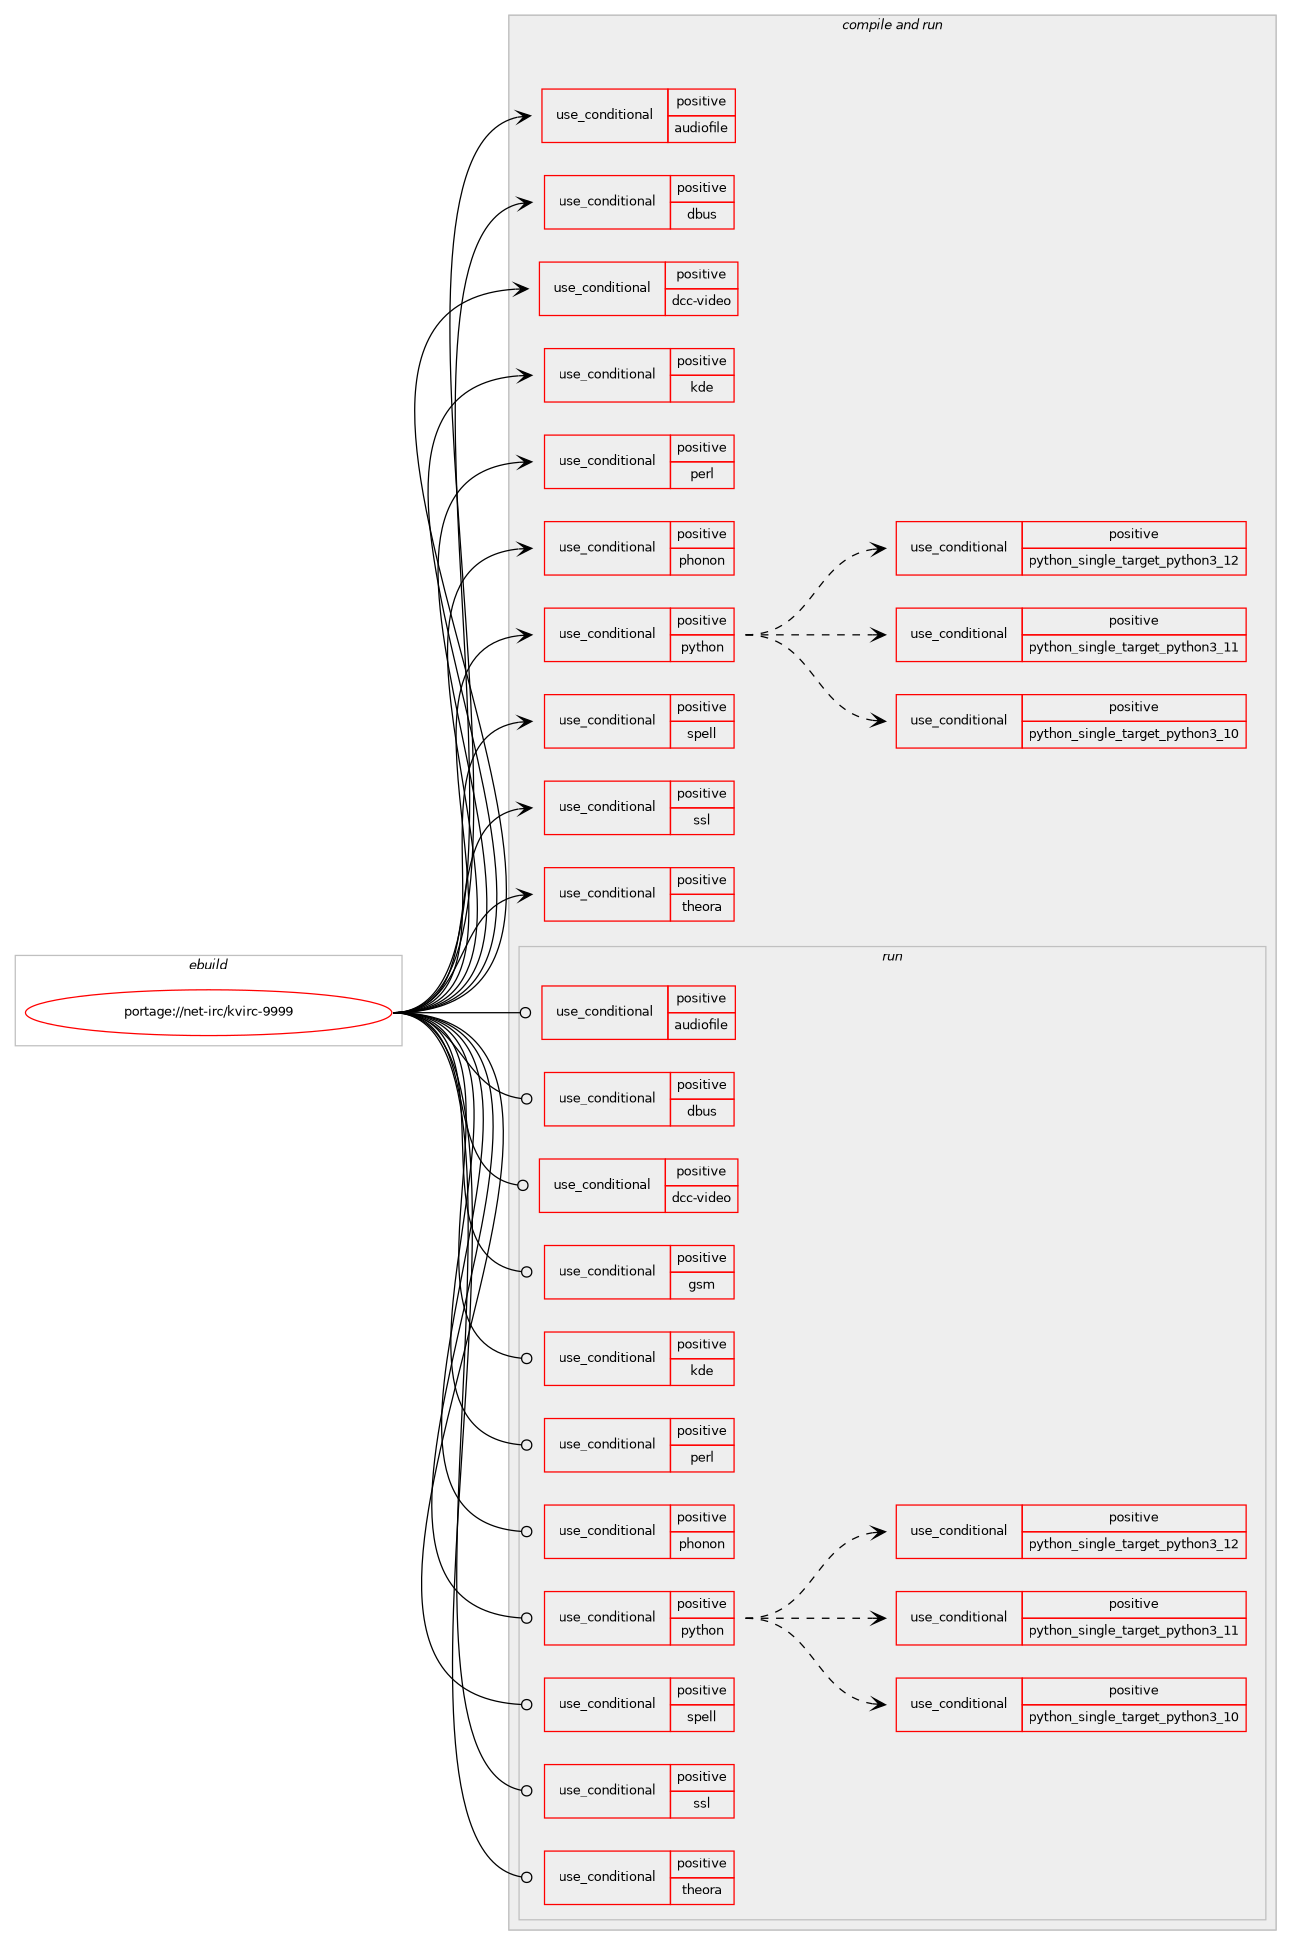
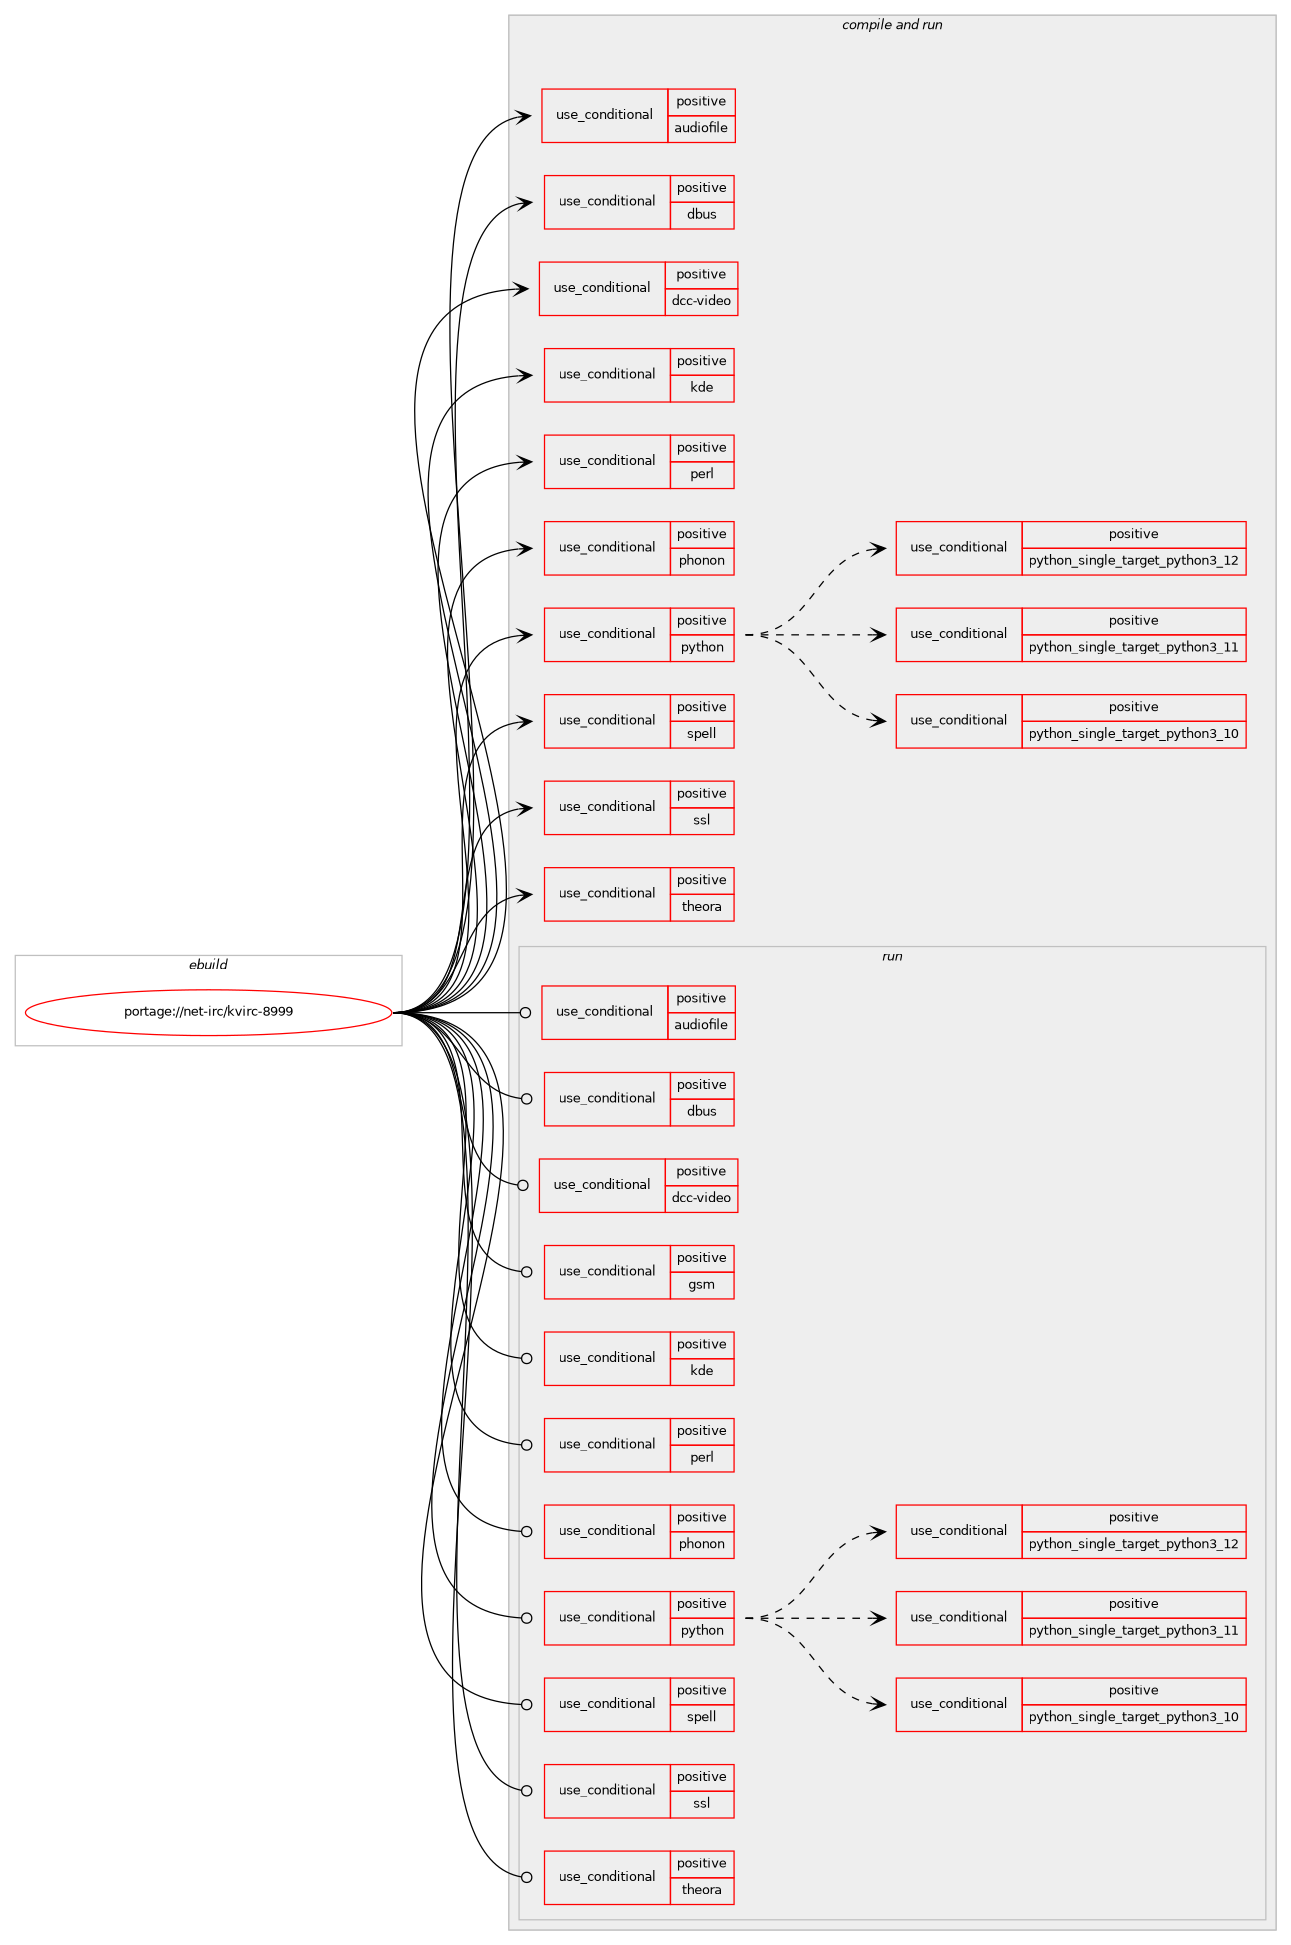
(209, 1013) -> (209, 1013)
